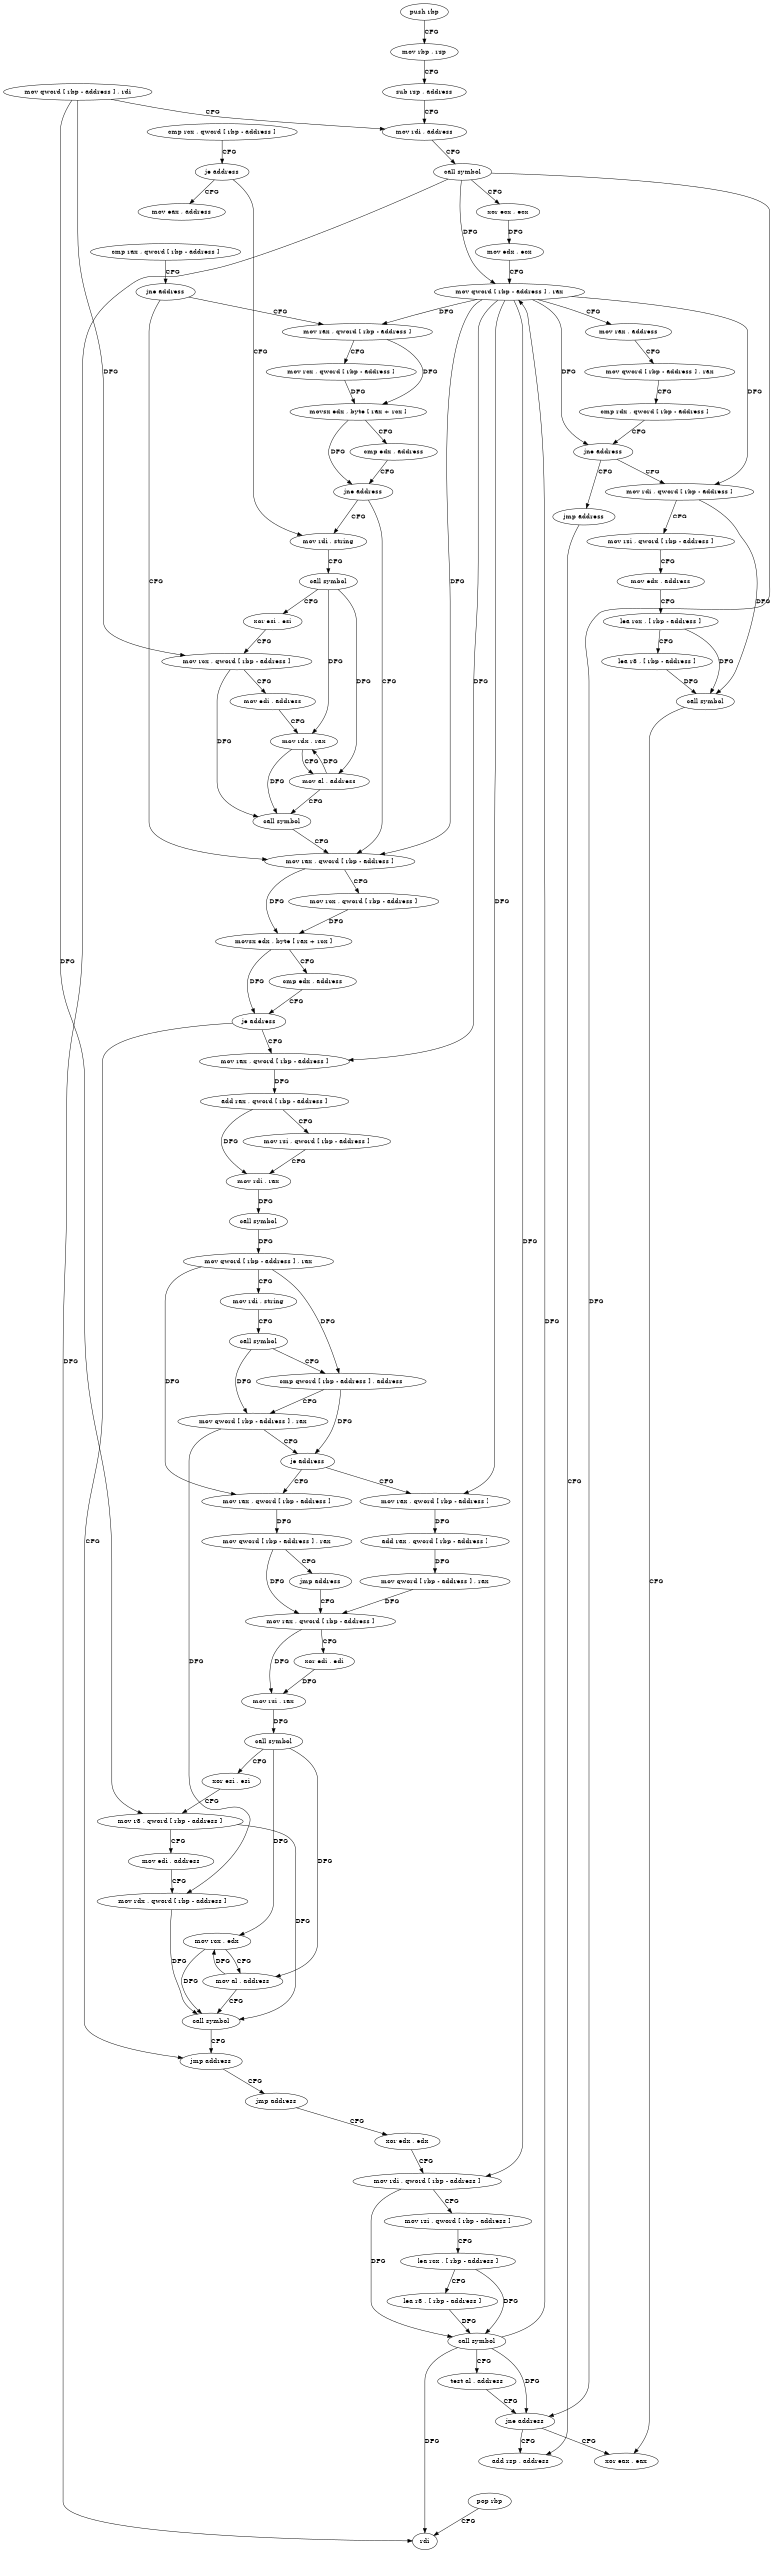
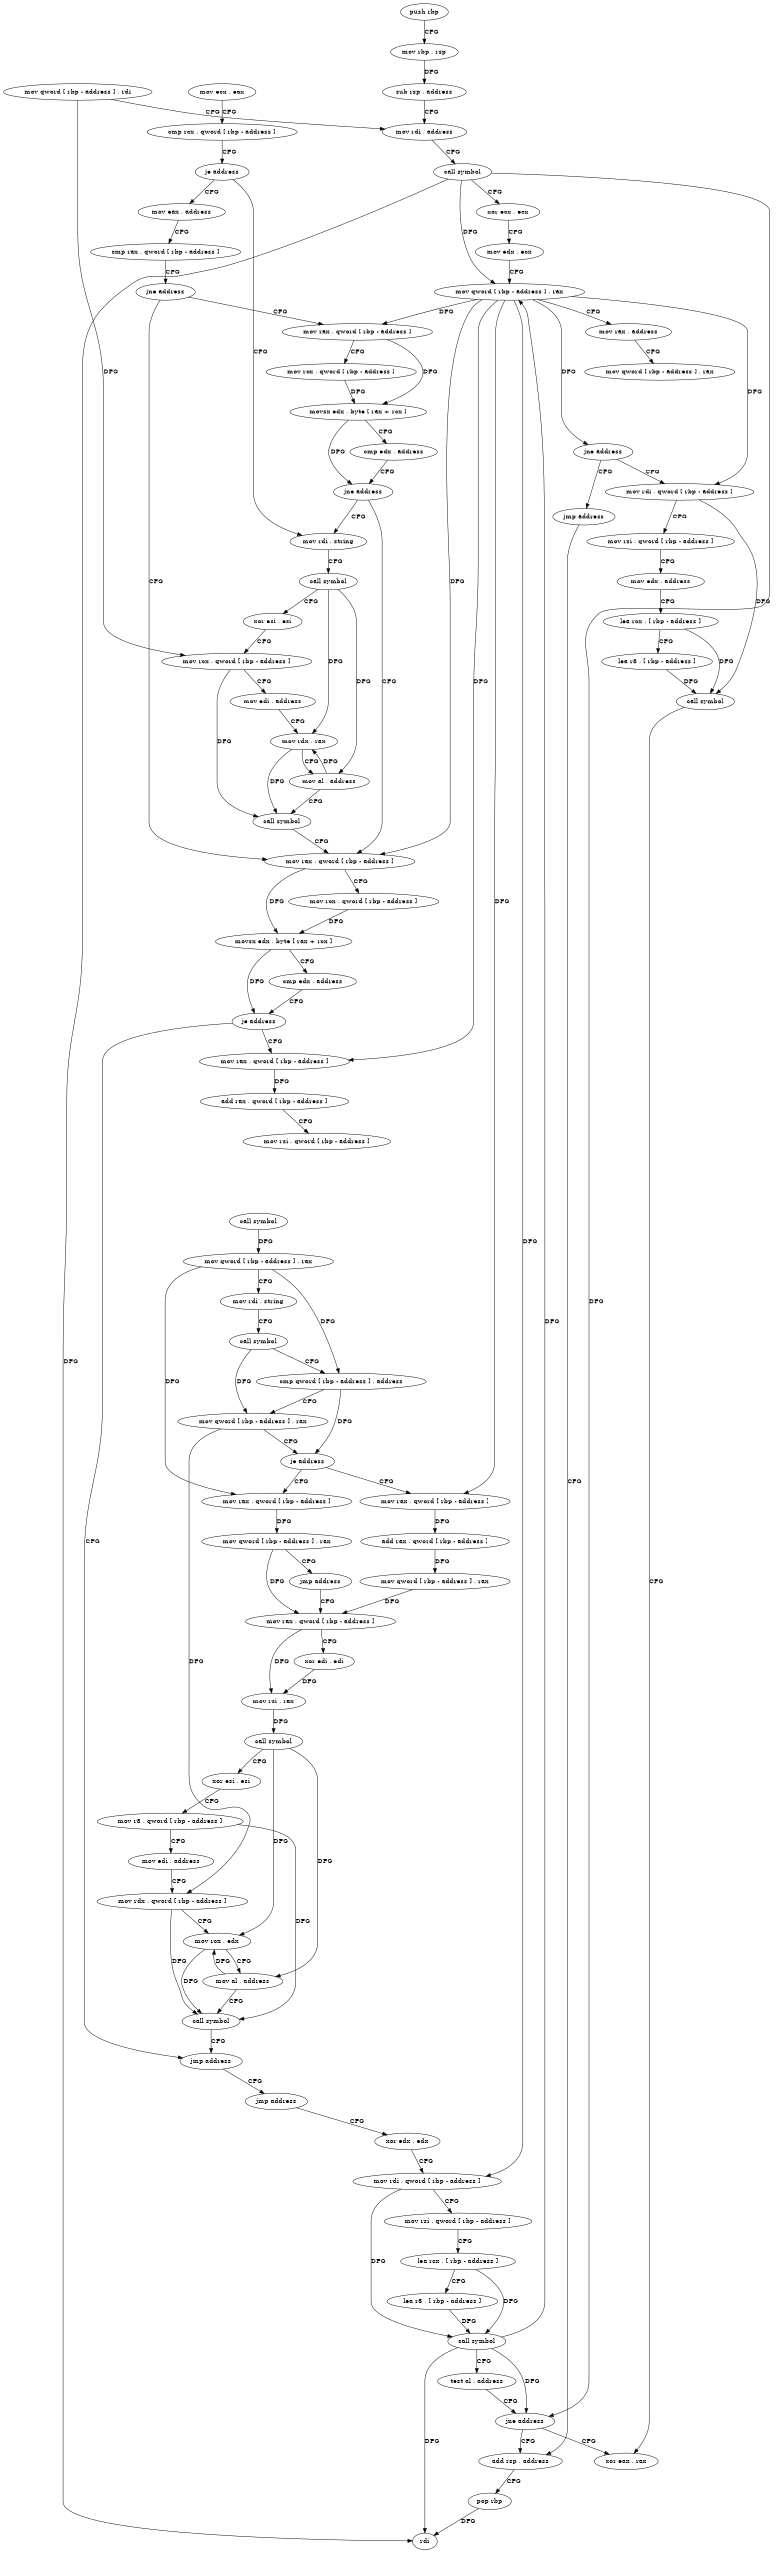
(432, 72) -> (432, 72)
none -> (222, 92)
none -> (175, 230)
(516, 232) -> (516, 232)
(655, 412) -> none
(60, 964) -> none
(258, 1181) -> none
none -> (193, 1920)
(626, 2461) -> (626, 2461)
none -> (506, 2480)
(469, 2521) -> (469, 2521)
